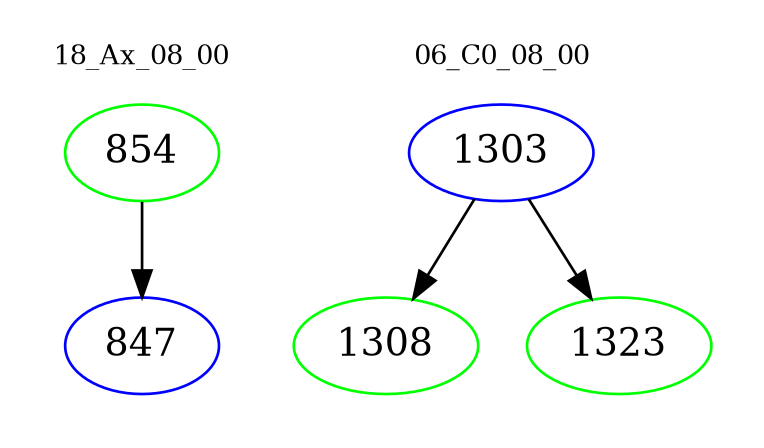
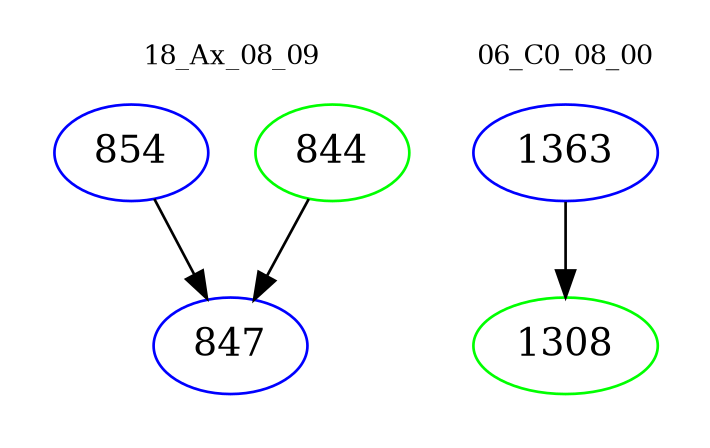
(142, 58) -> (232, 58)
(142, 153) -> (131, 153)
none -> (332, 153)
(501, 153) -> (566, 153)
(619, 346) -> none
